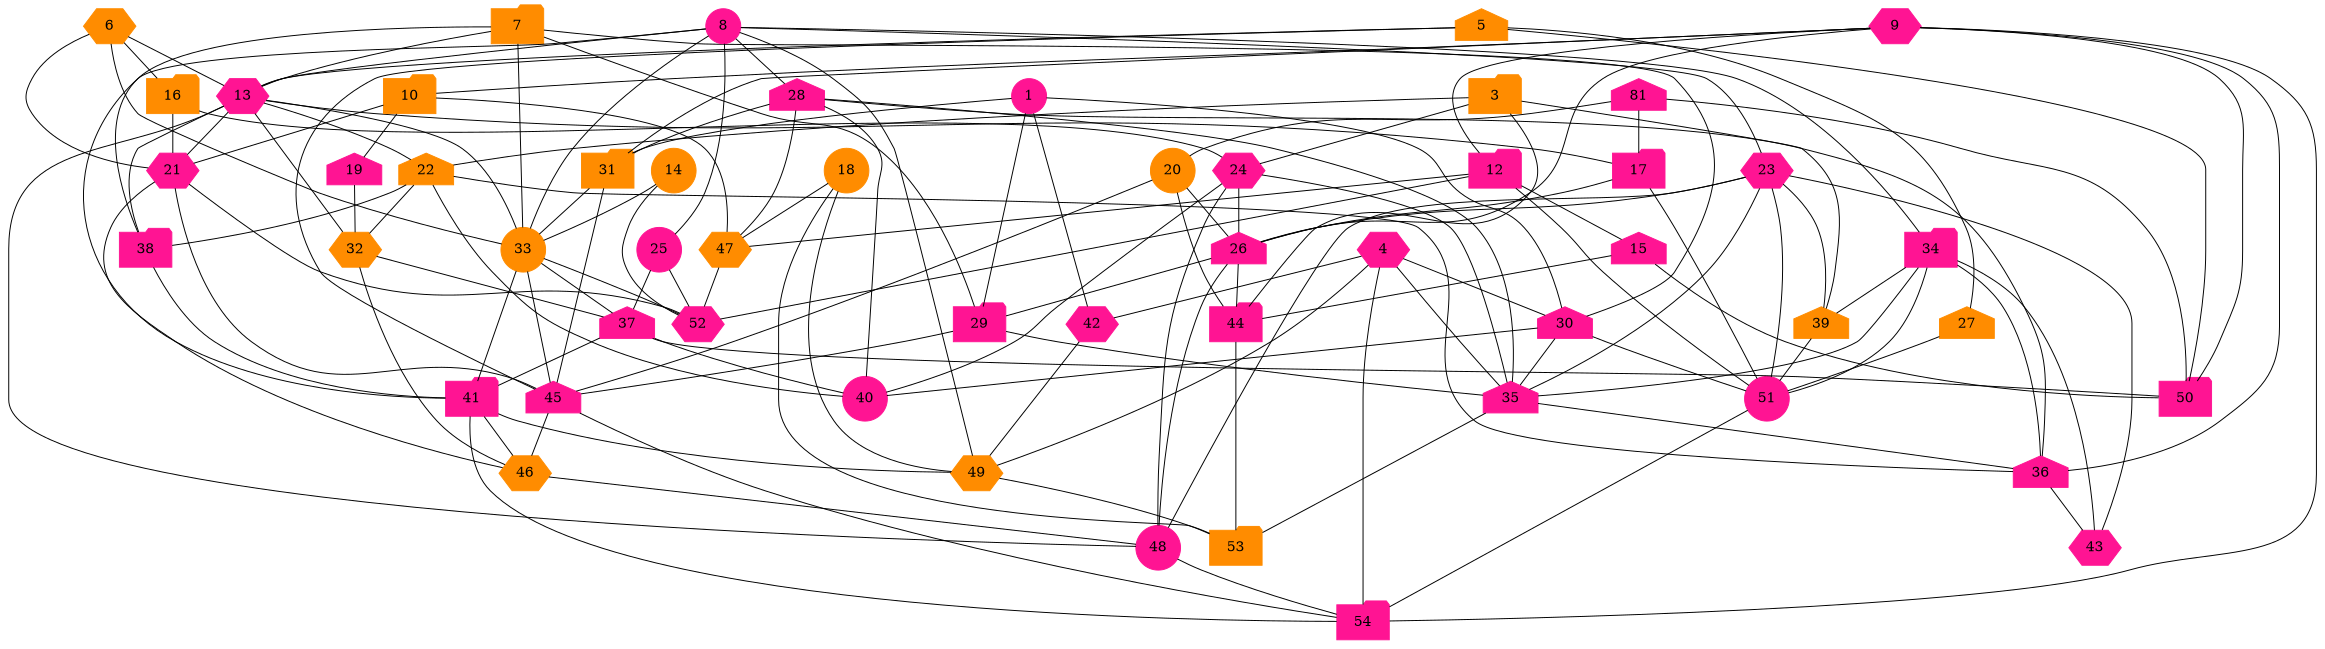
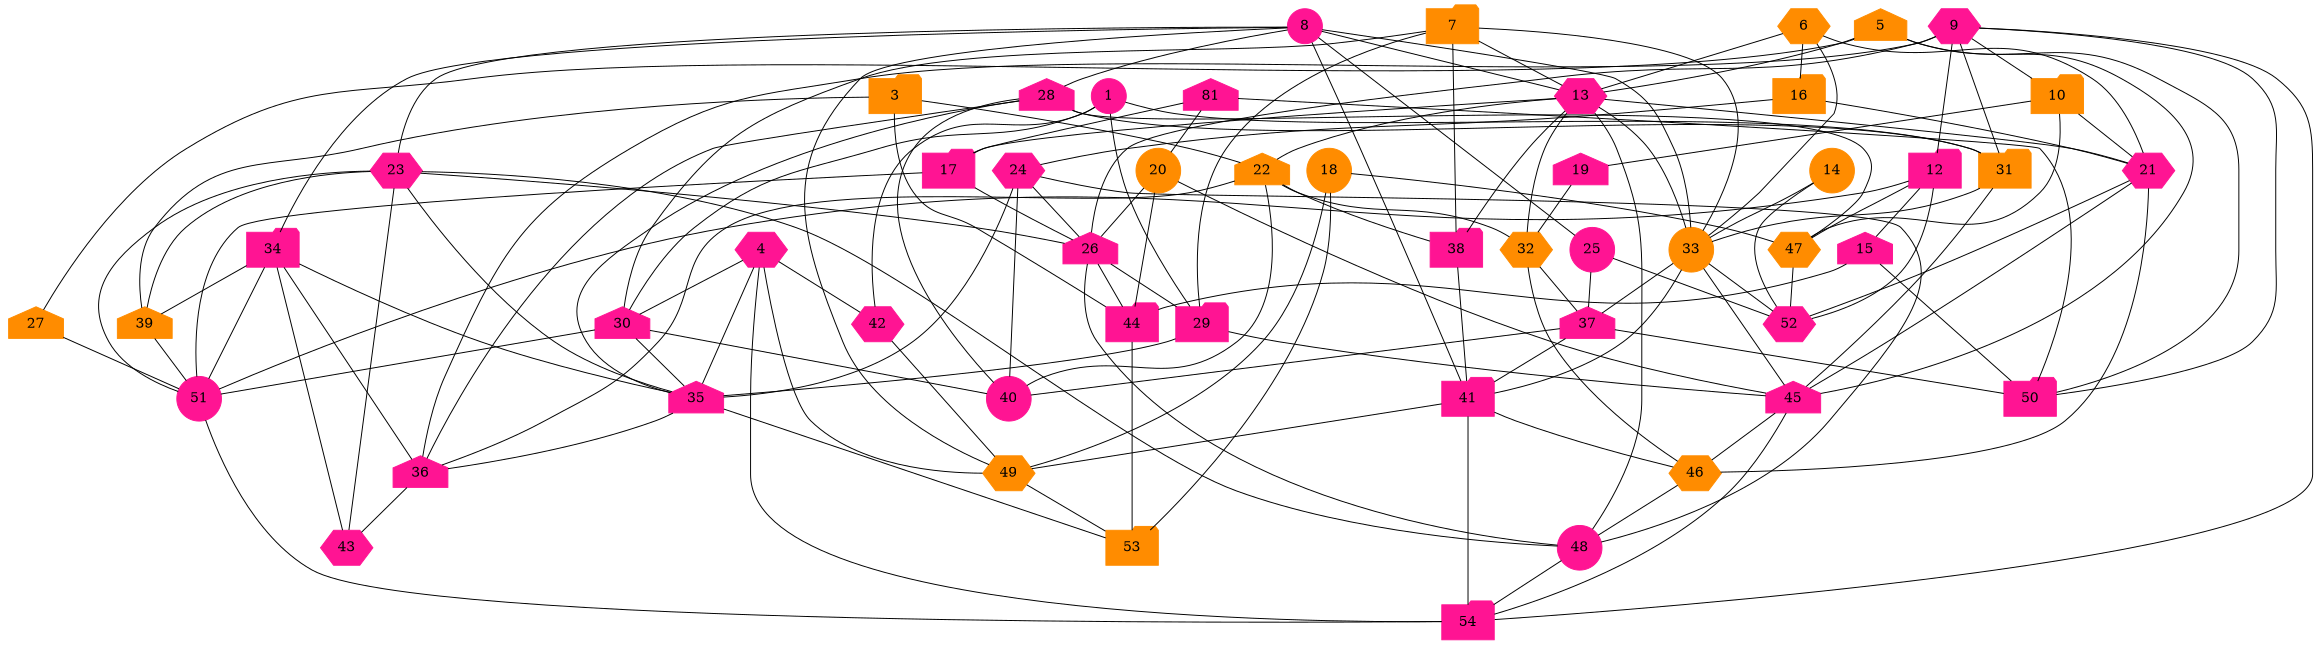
(1349, 139) -> none
